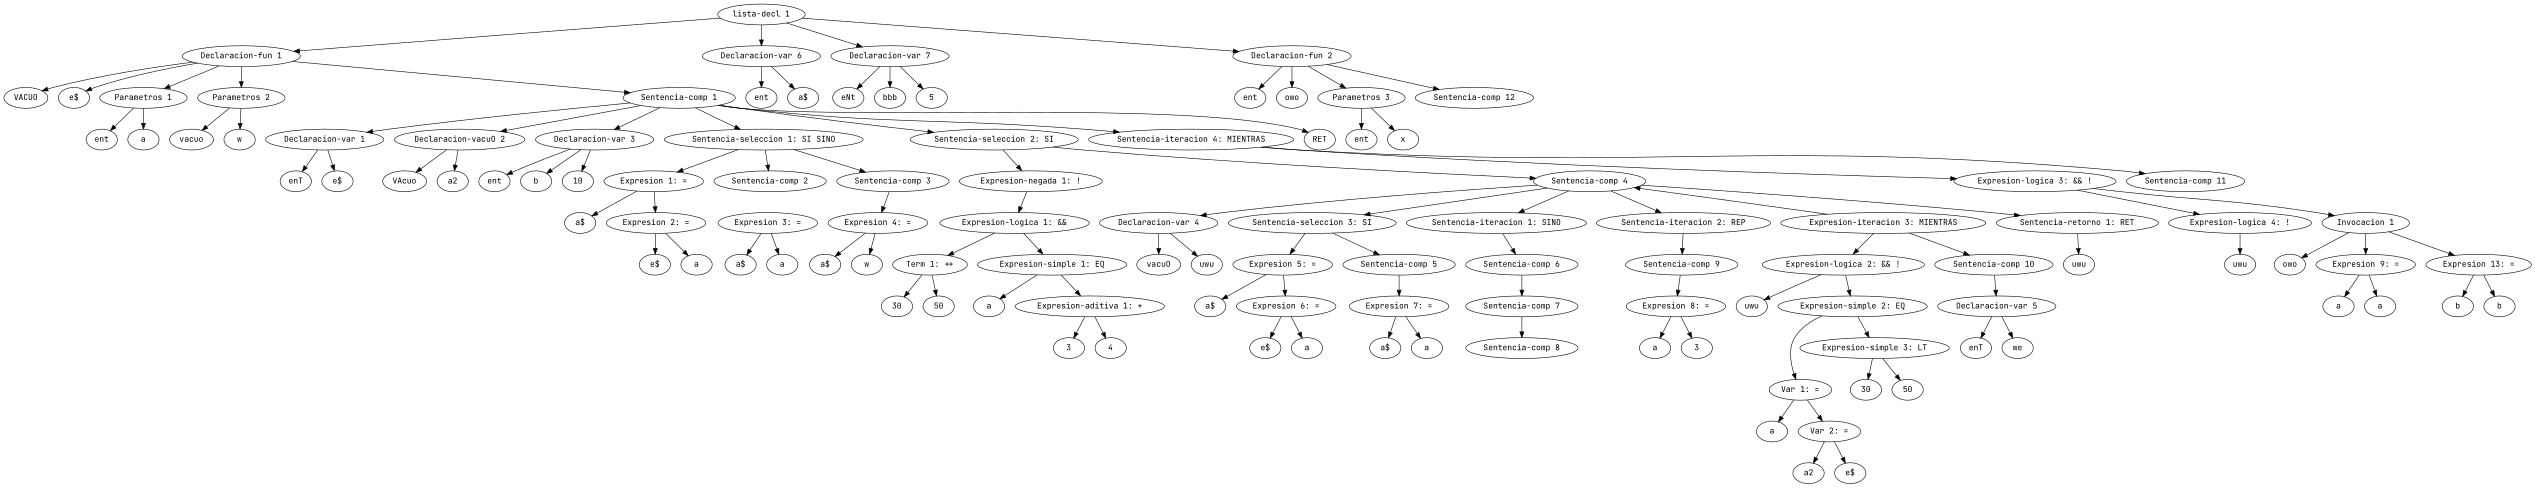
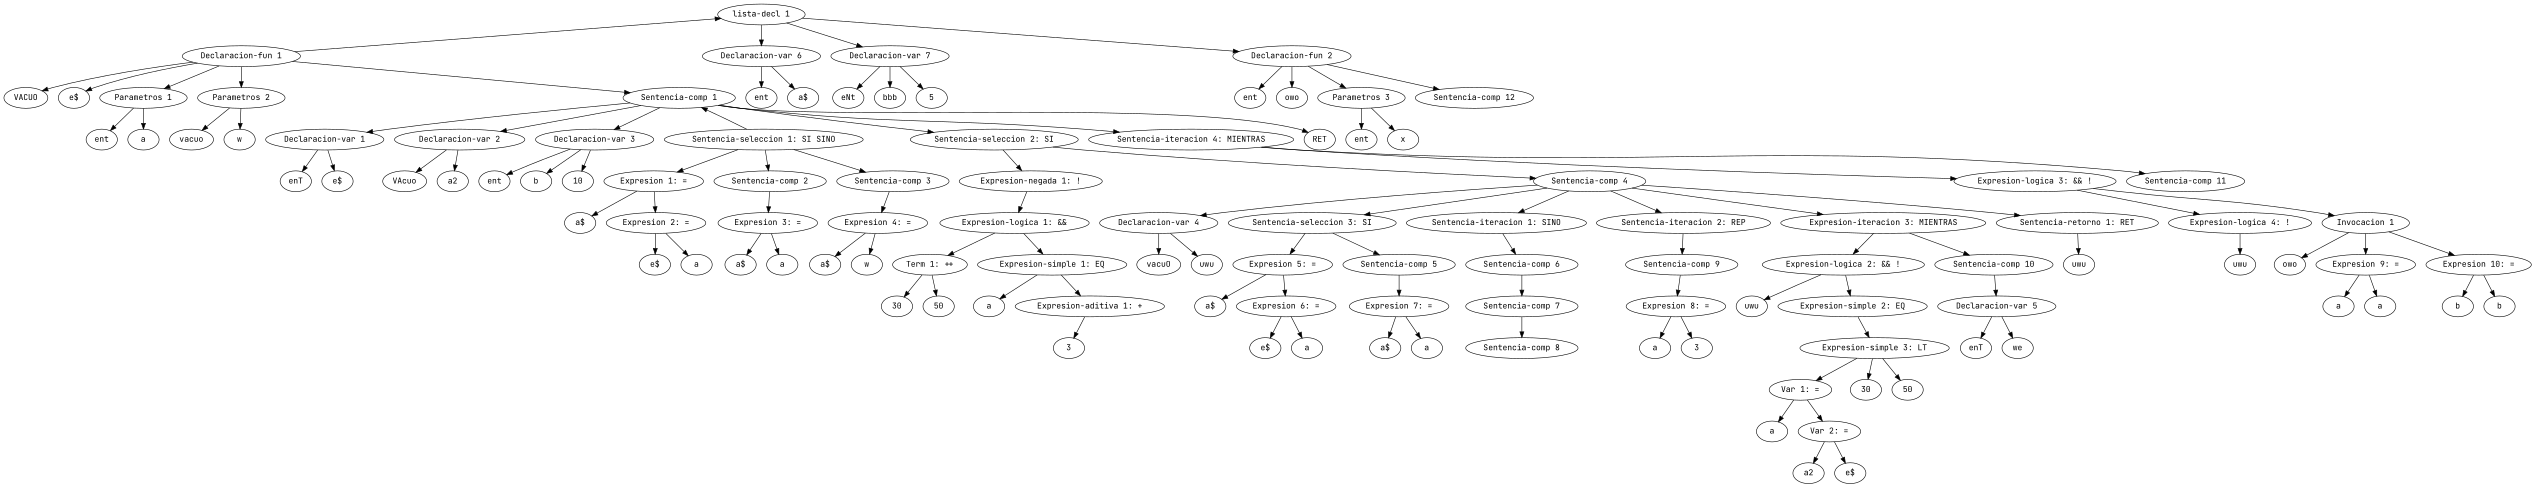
(510, 34) -> (505, 35)
(715, 118) -> (727, 119)
(460, 140) -> (460, 140)
none -> (769, 199)
(1734, 201) -> (1725, 201)
(2479, 265) -> (2479, 265)
(1794, 338) -> (1839, 368)
(1111, 348) -> none
